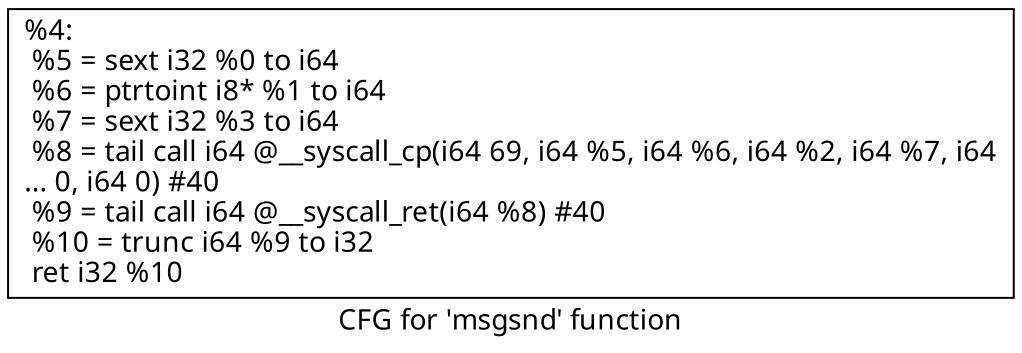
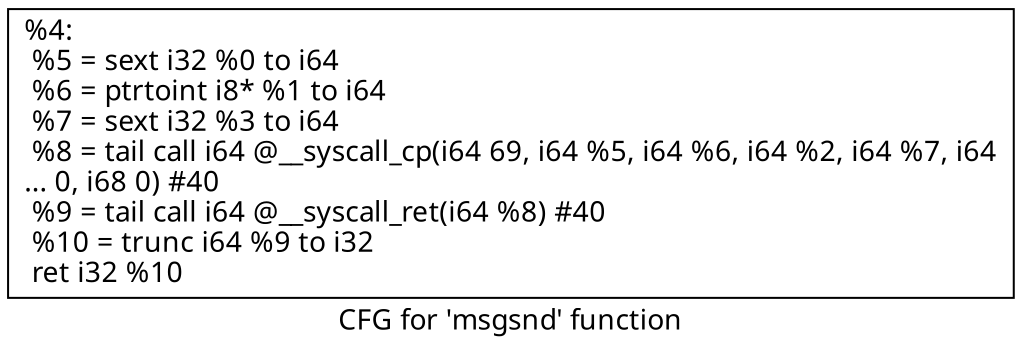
(122, 183) -> (122, 183)
